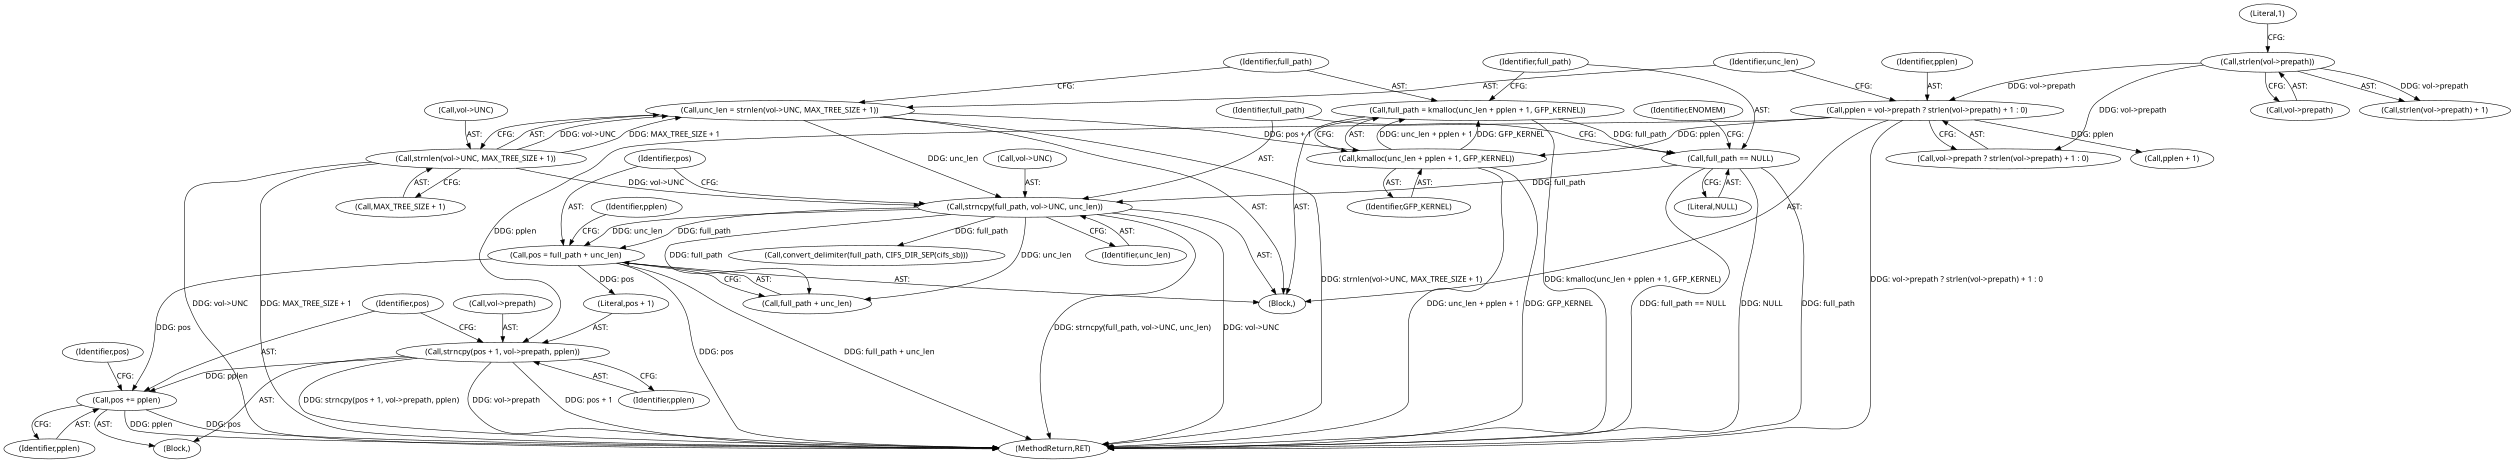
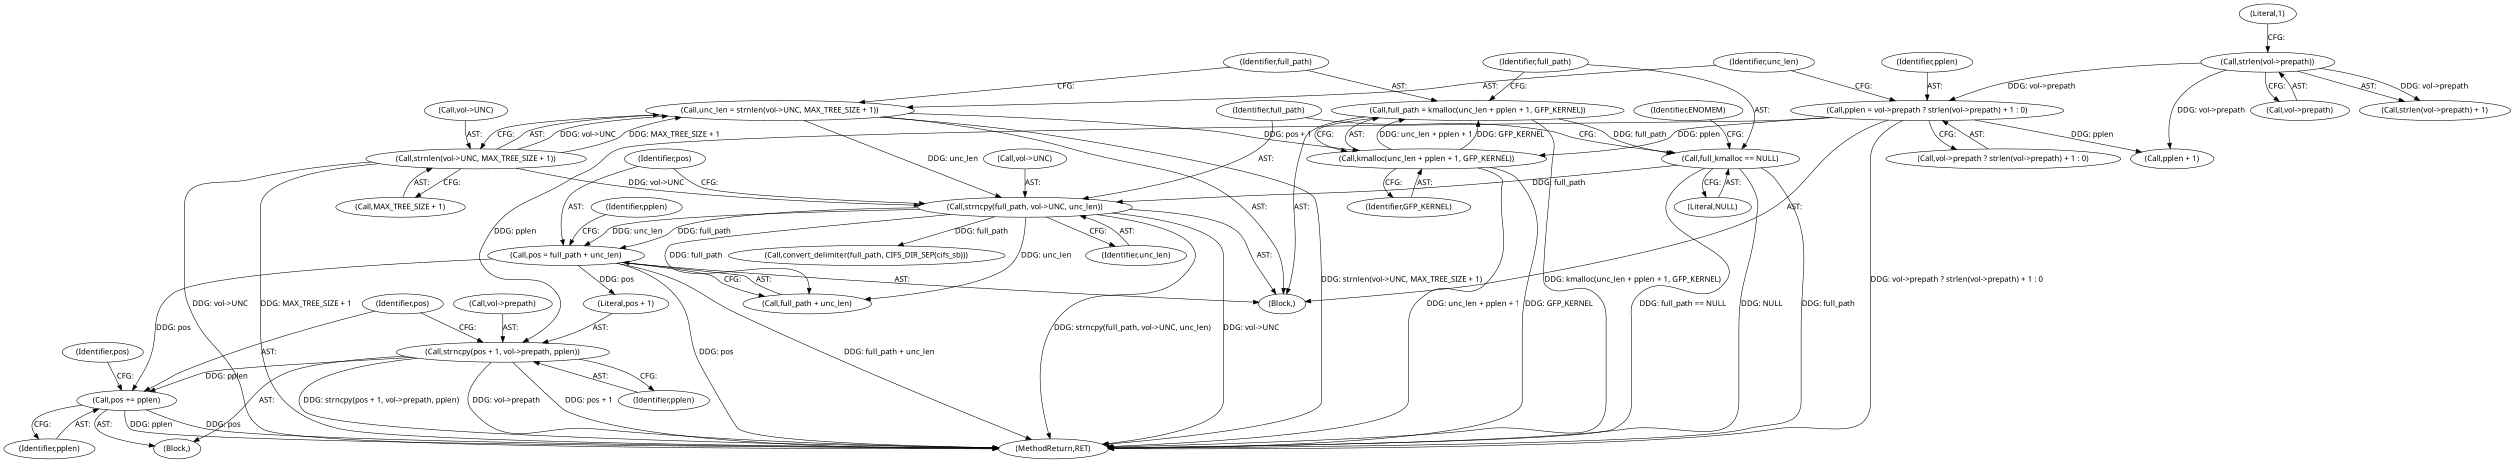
(2119, 88) -> (2182, 95)
(1731, 159) -> (1731, 159)
(1395, 183) -> (1395, 183)
